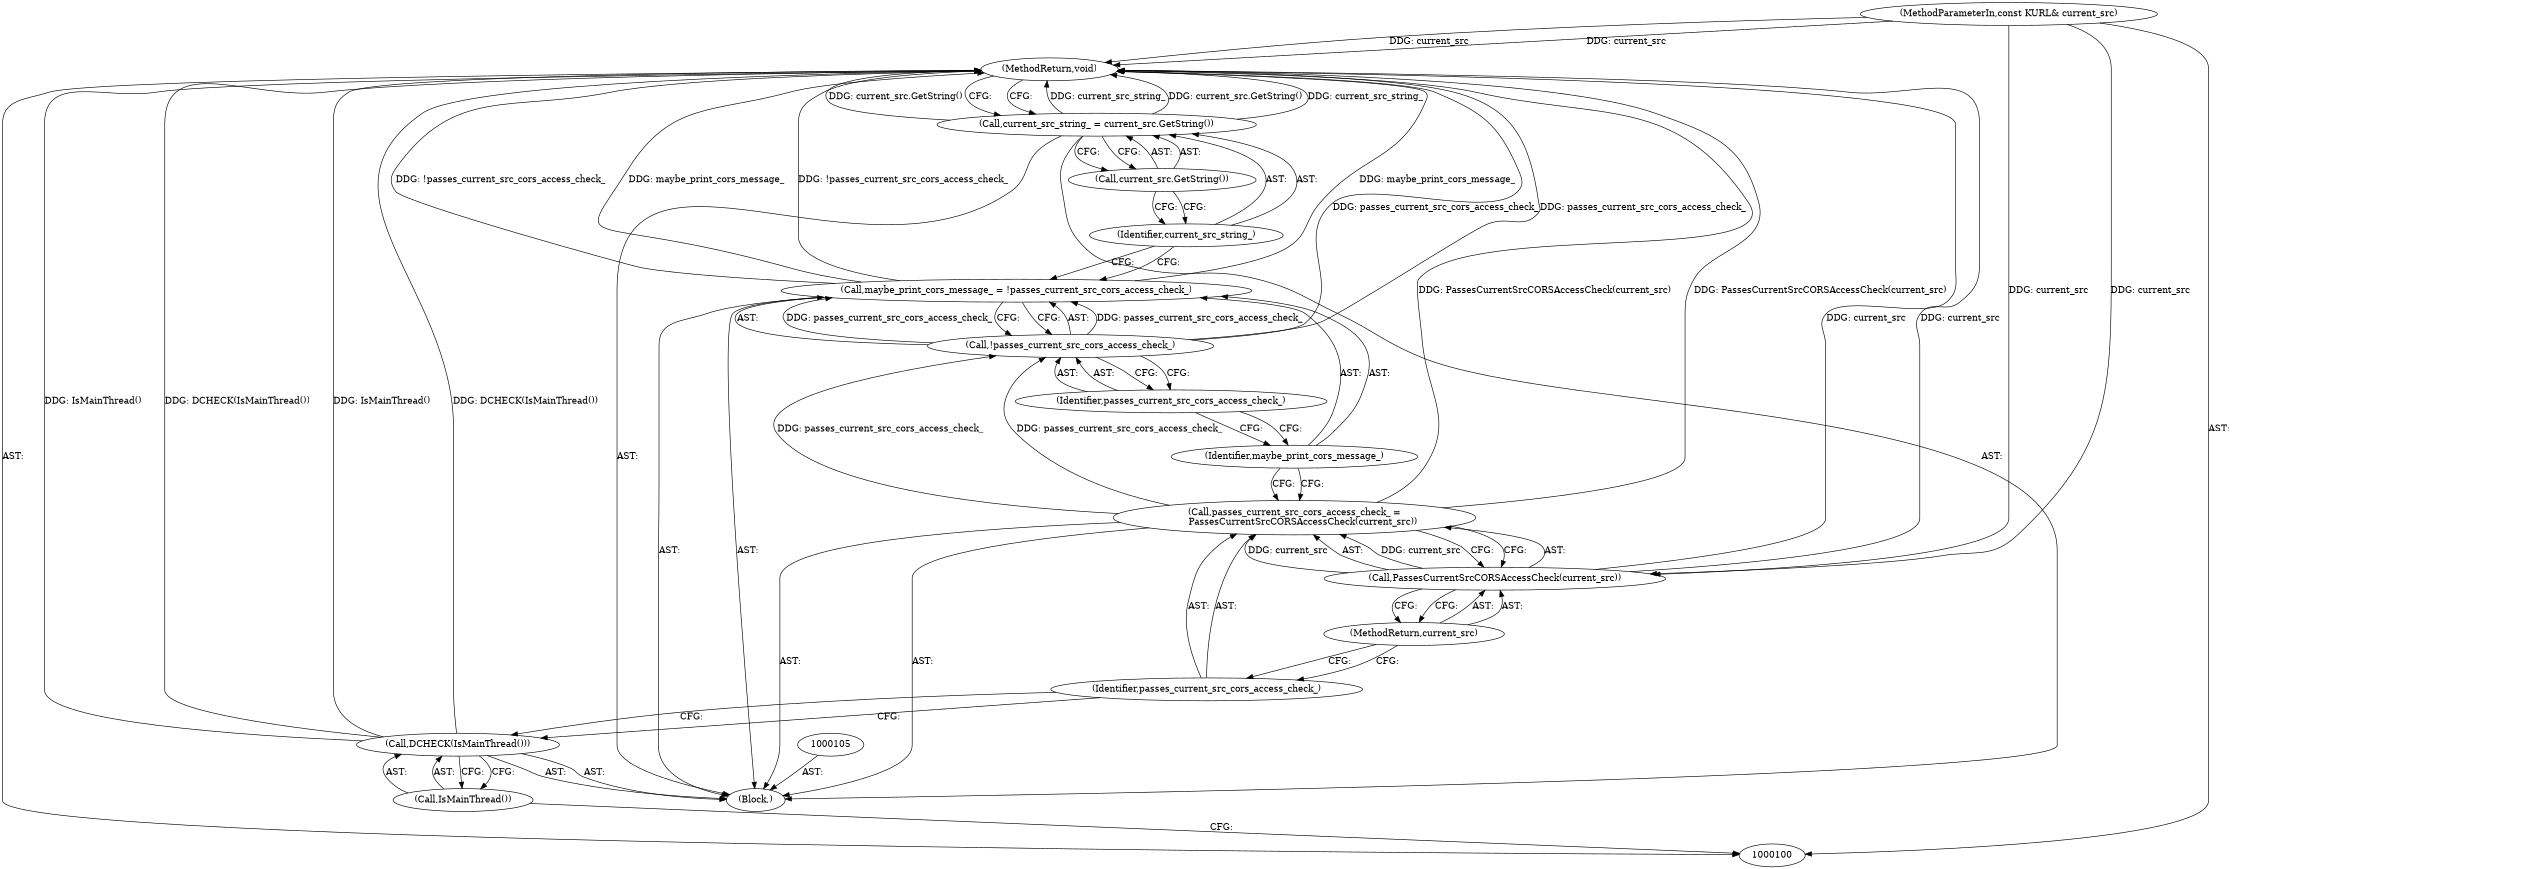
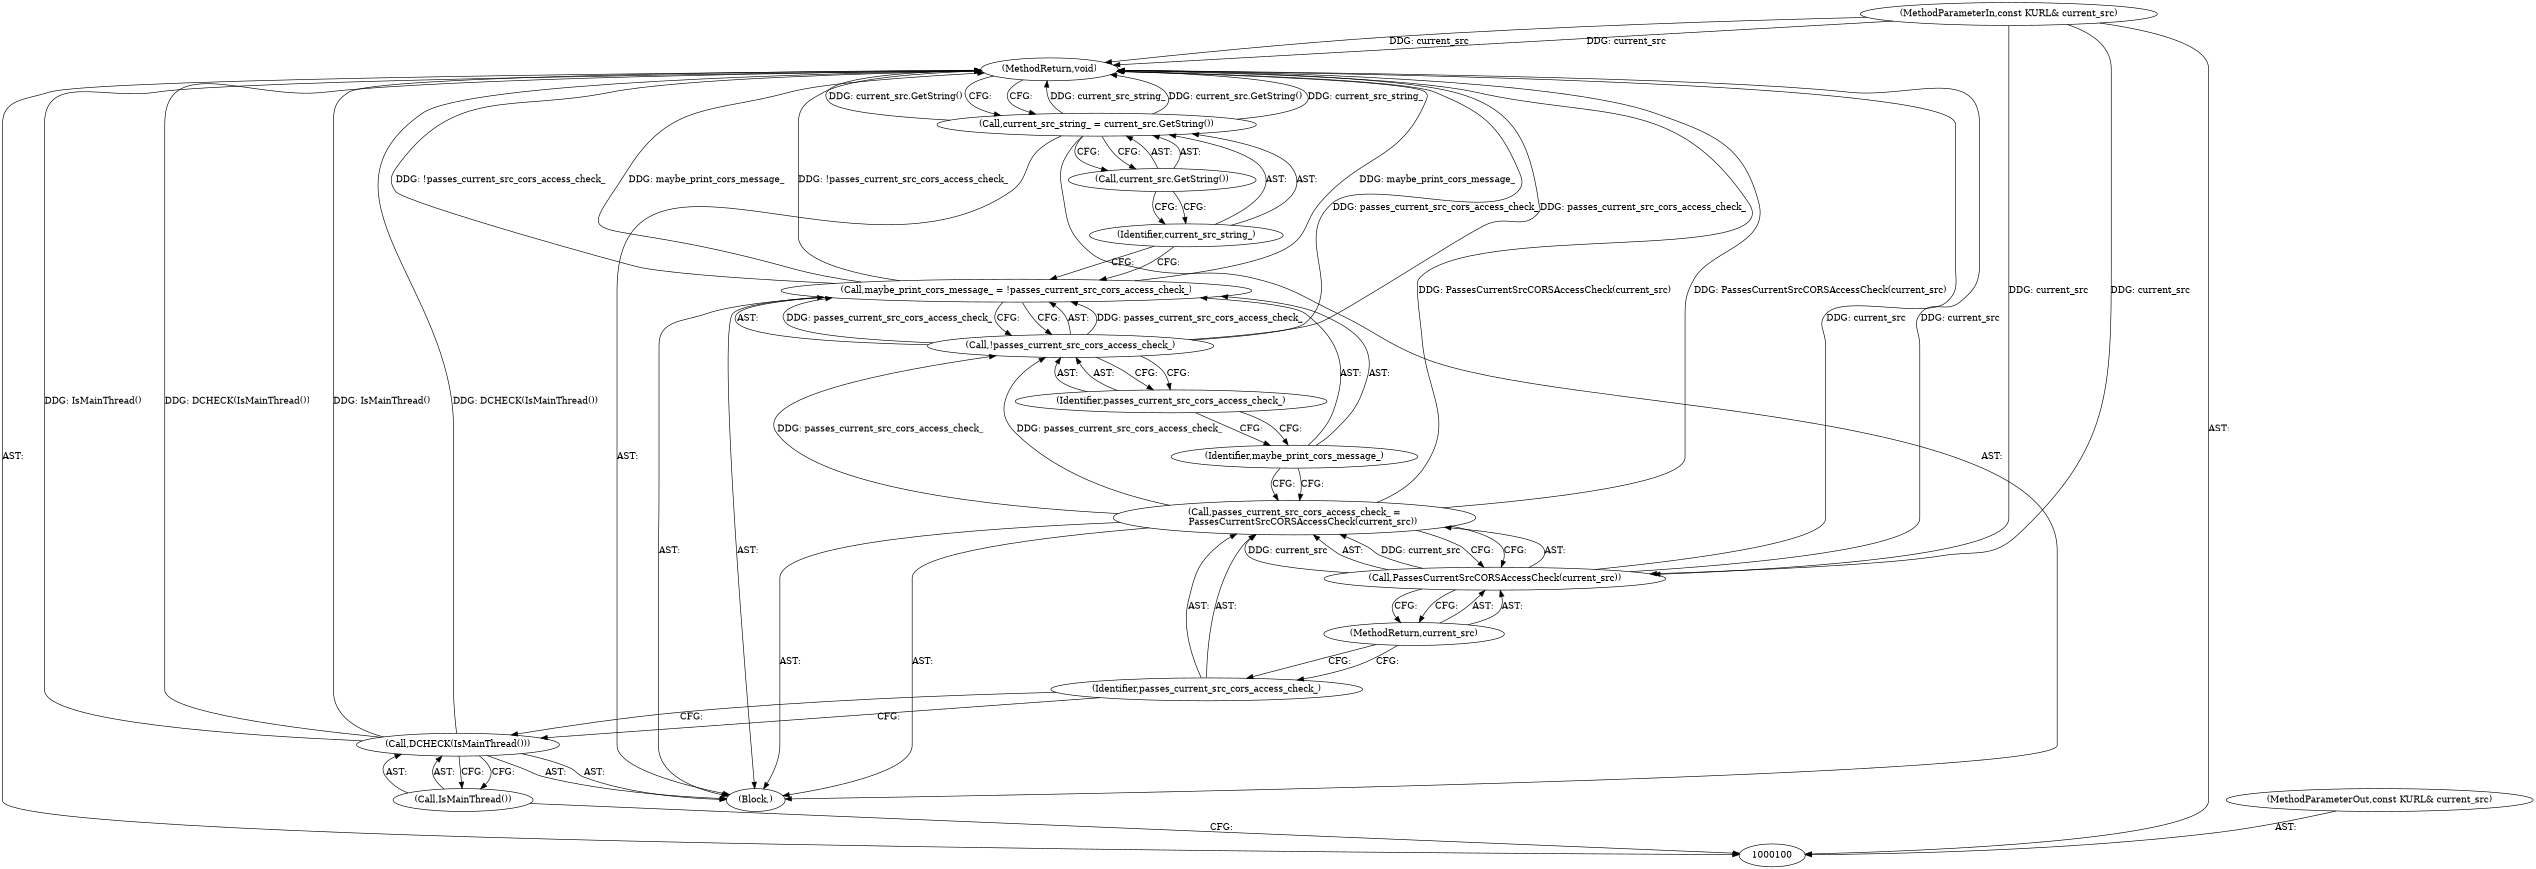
(831, 745) -> none
none -> (2380, 800)
